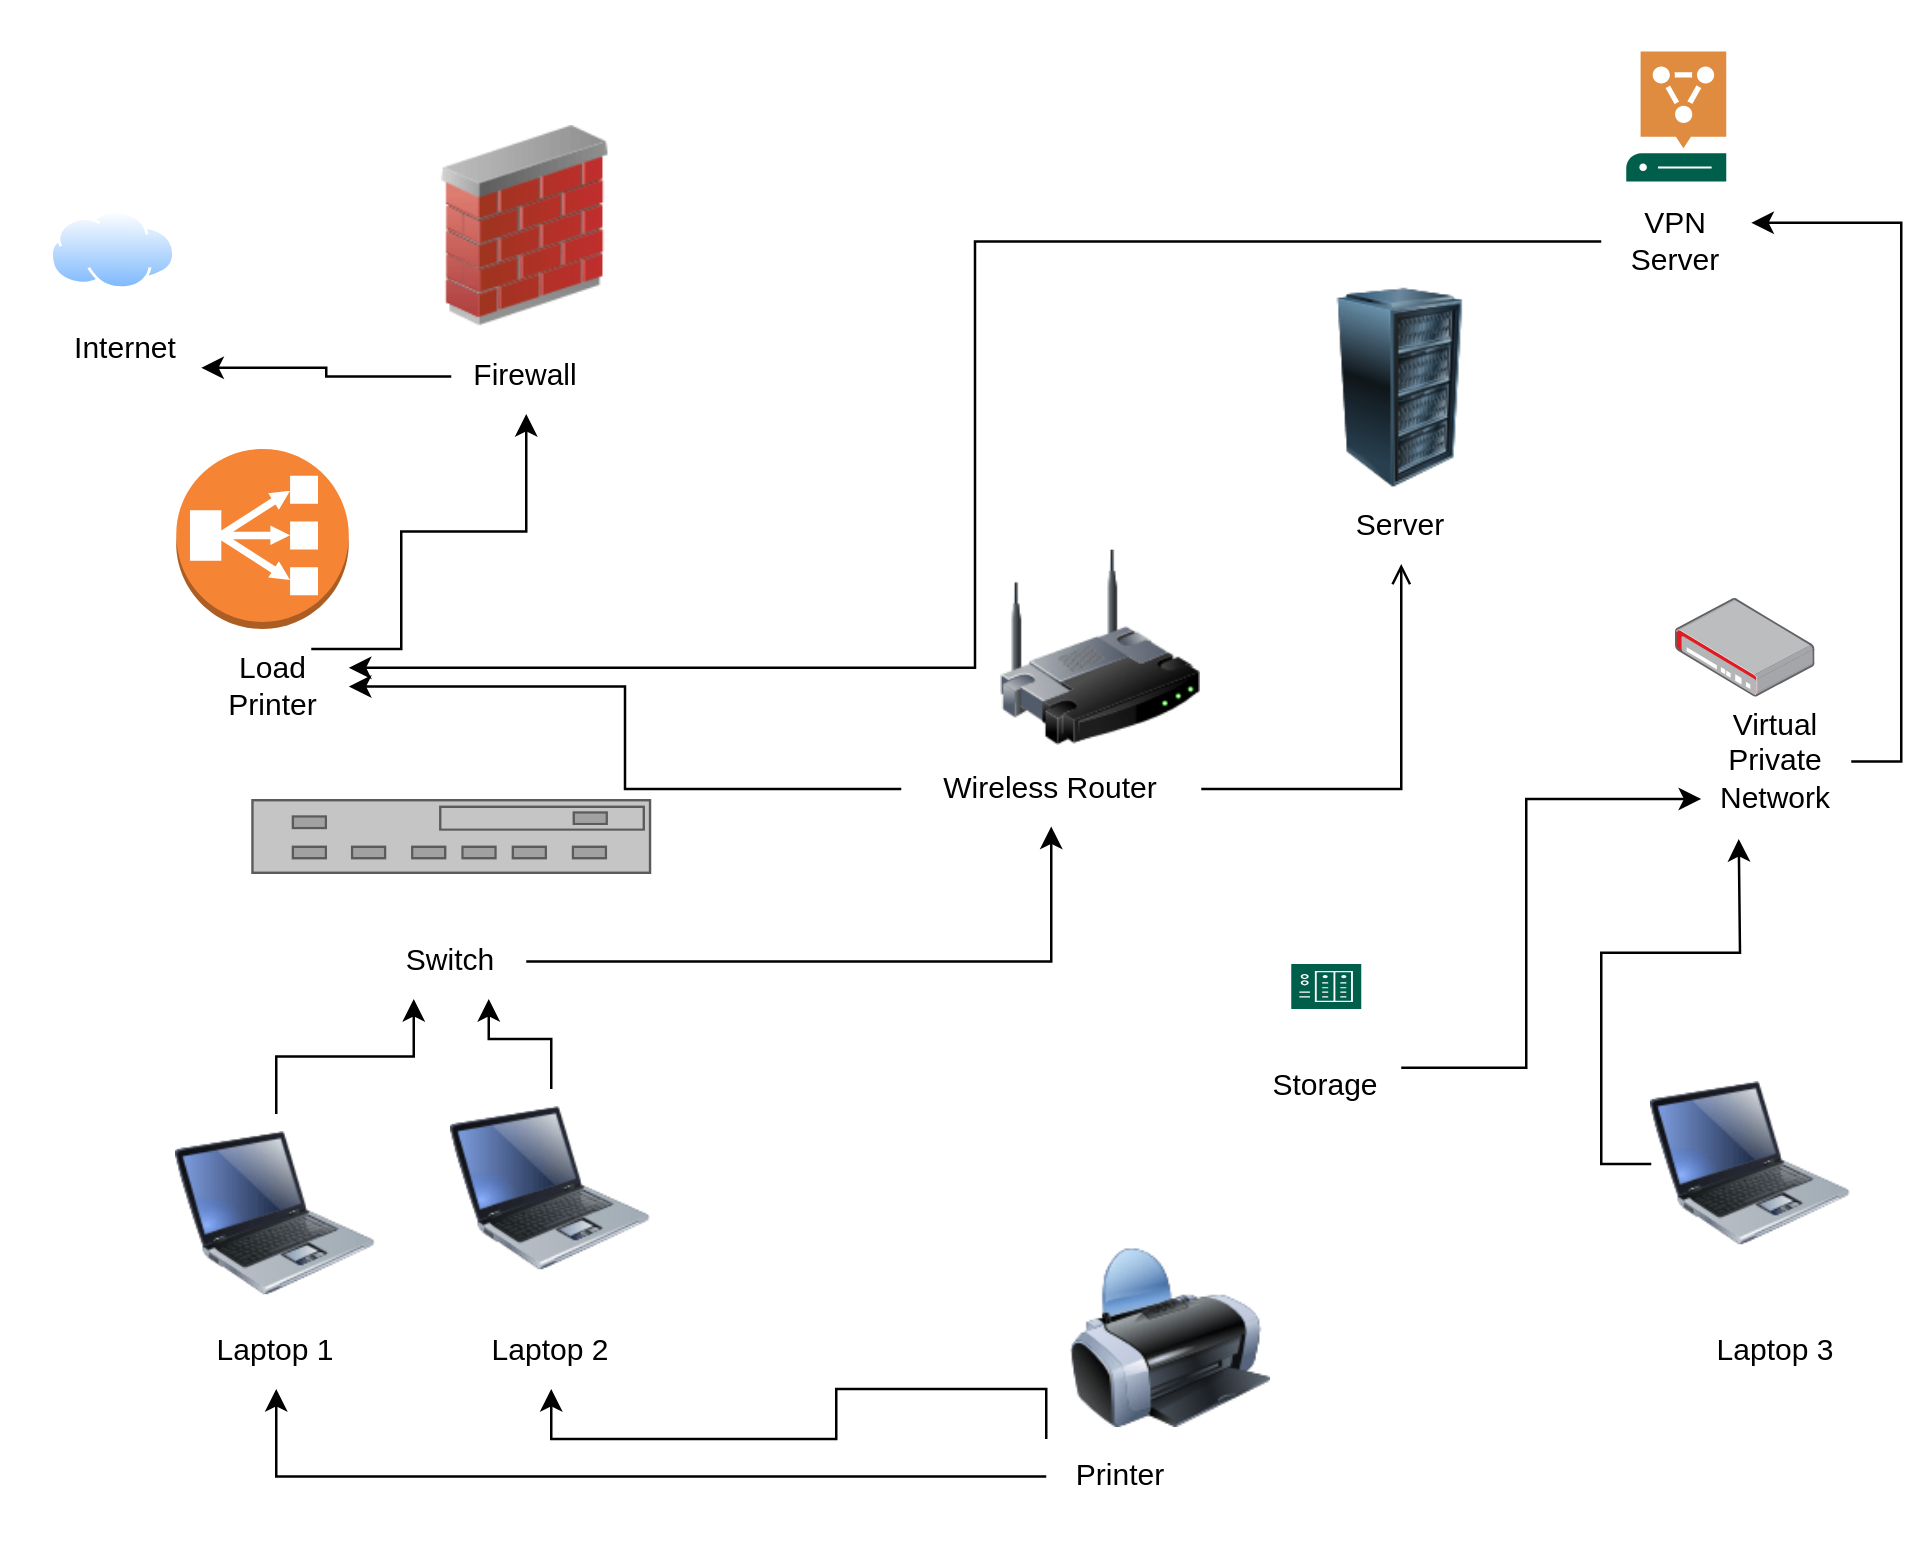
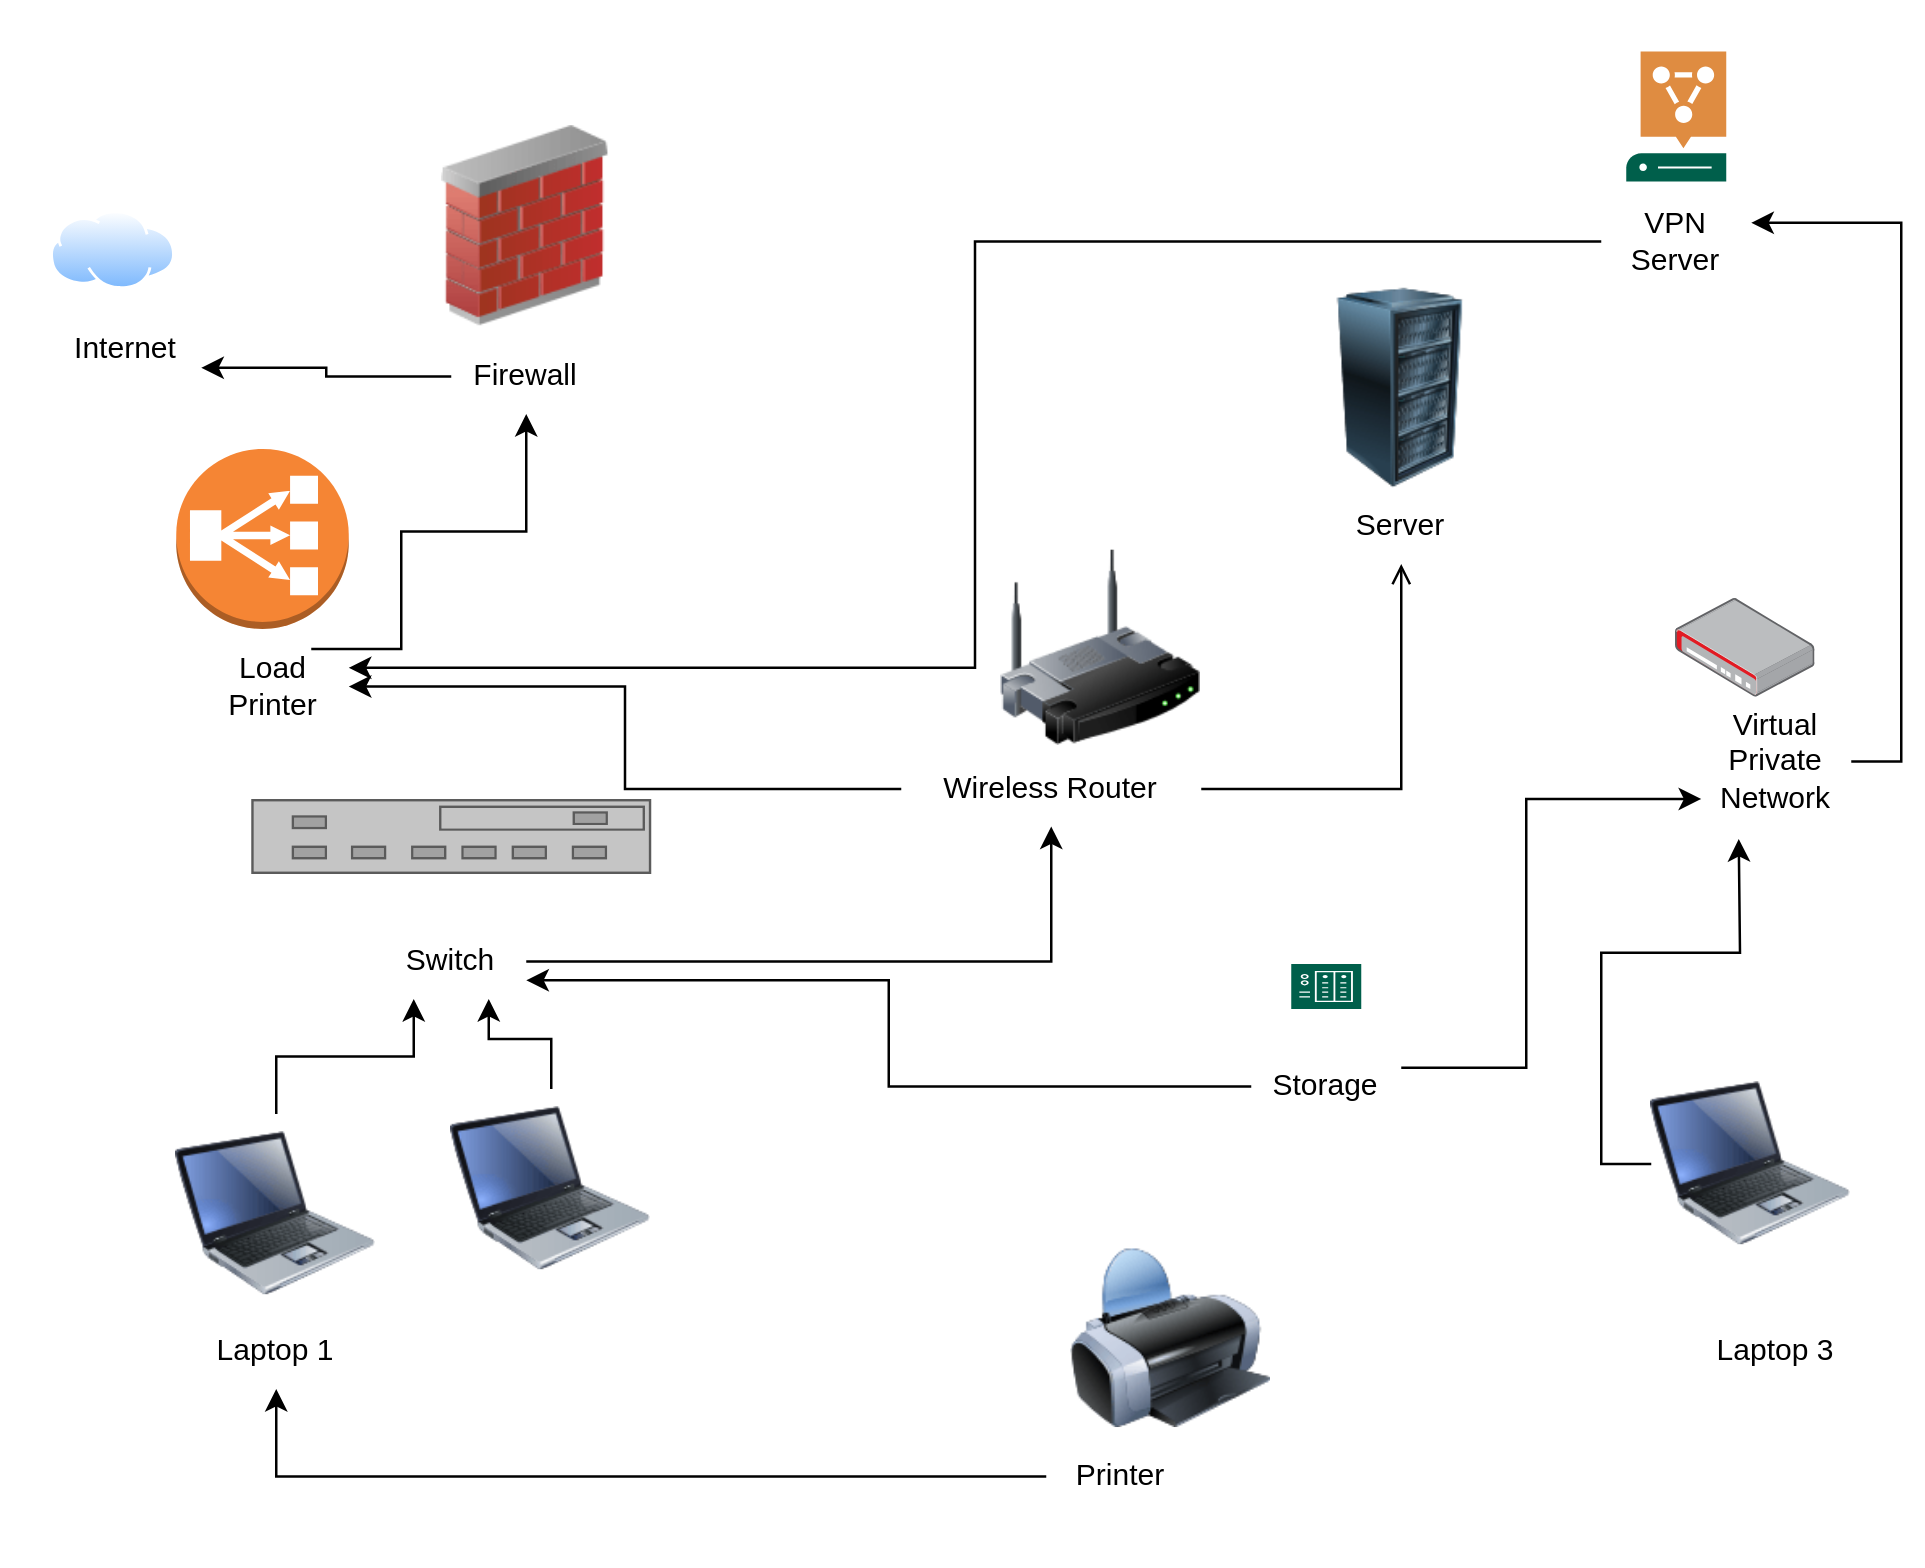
none -> (889, 1041)
(551, 1351) -> none
(832, 1439) -> none
